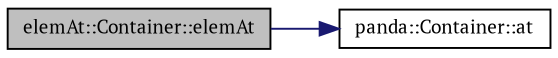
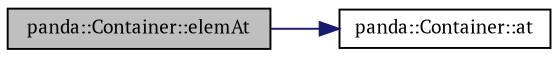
(139, 29) -> (139, 29)
